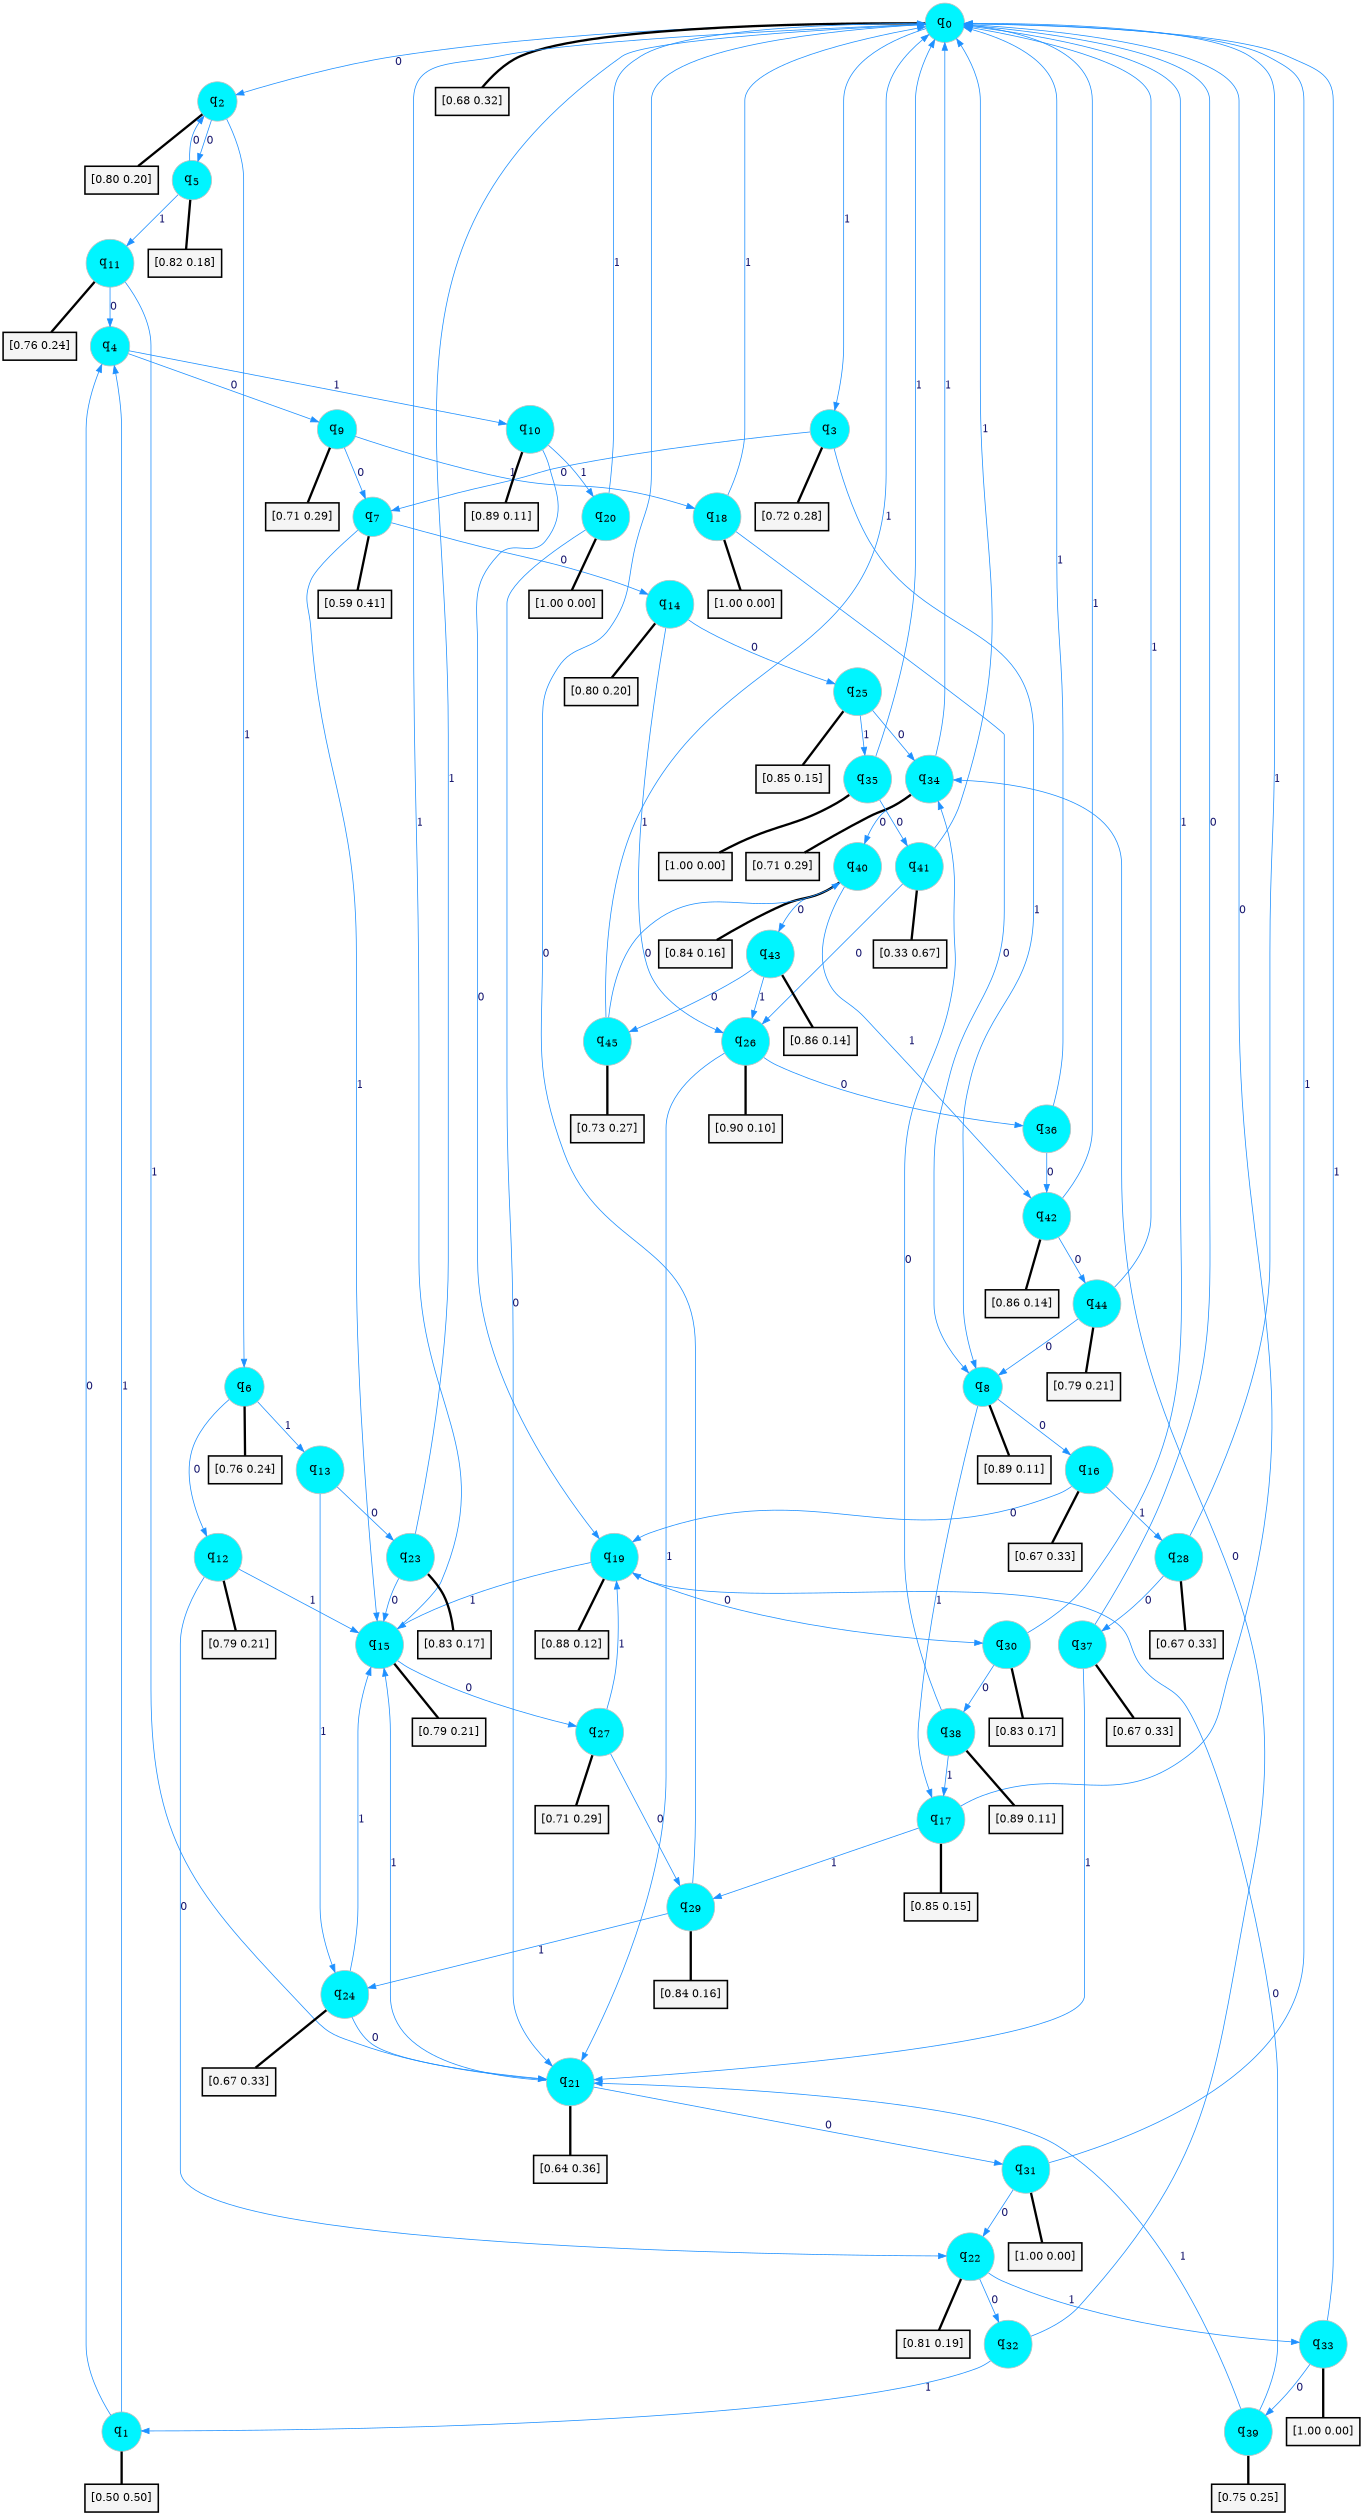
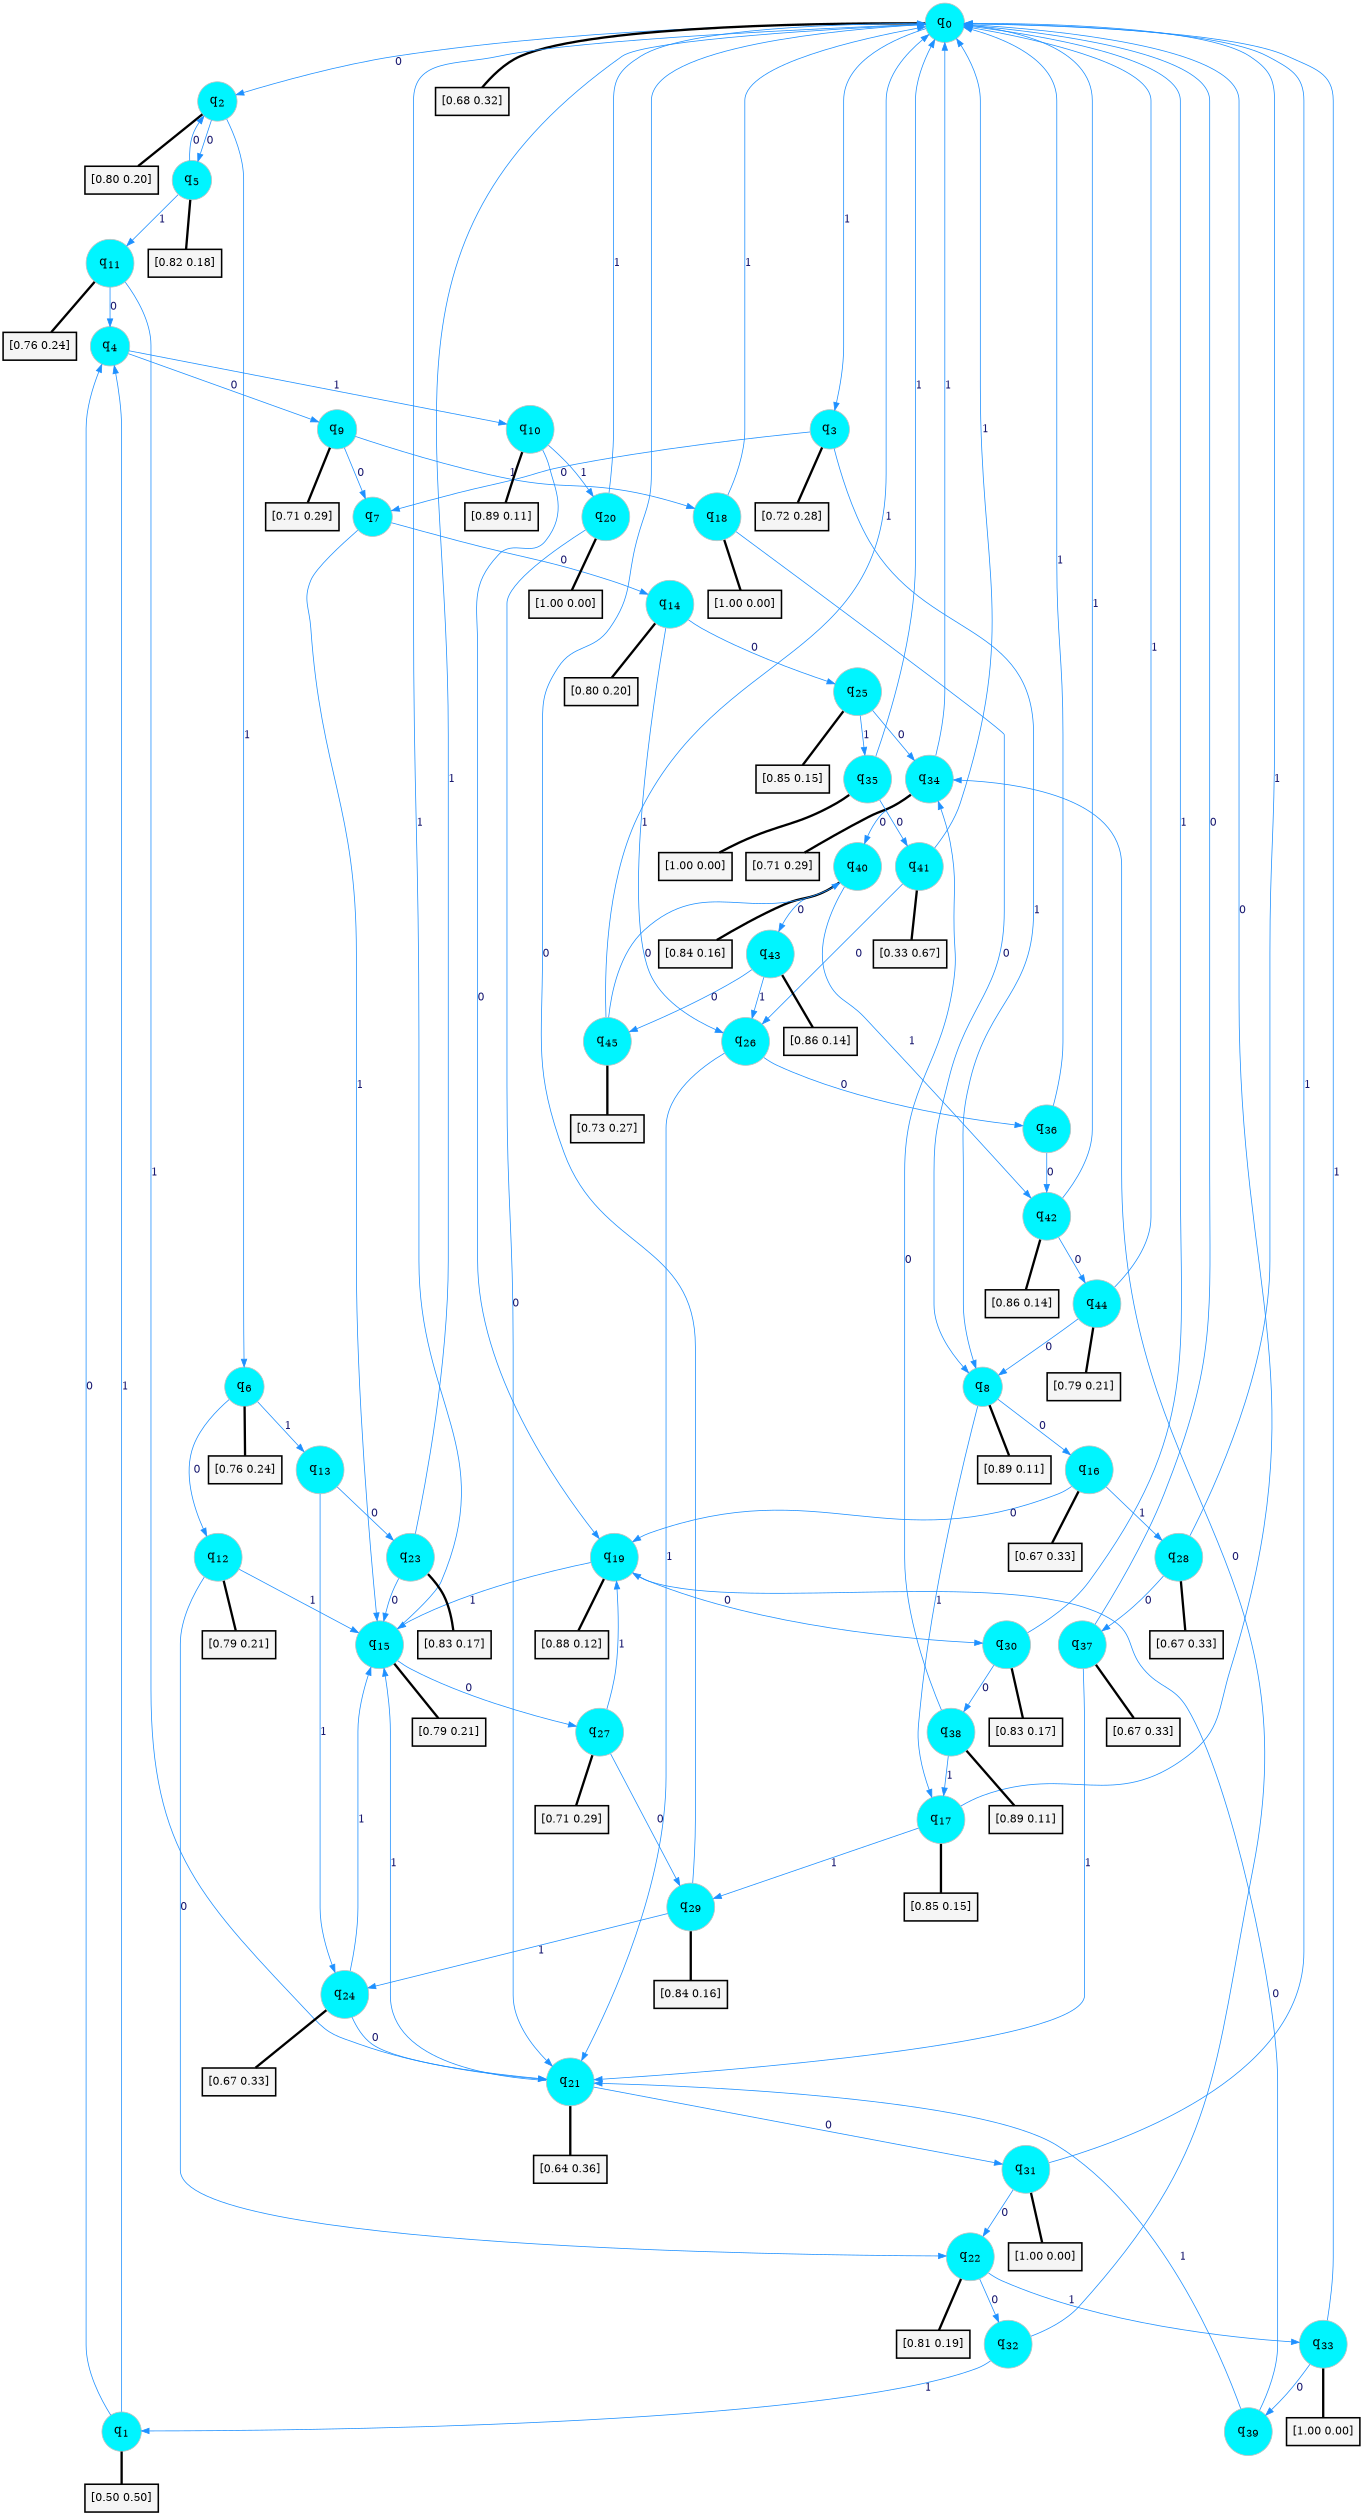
(355, 604) -> none
(746, 1129) -> none
(1248, 2498) -> none
